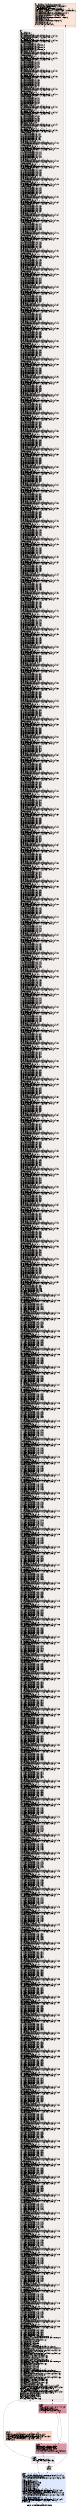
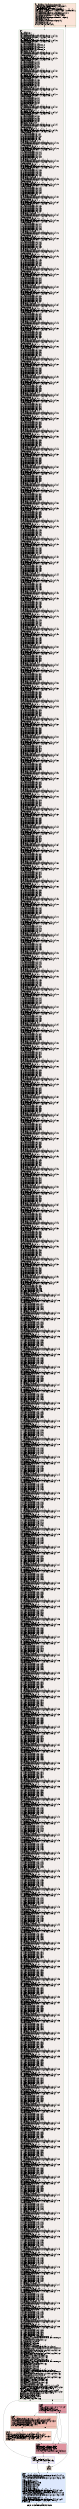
none -> (34, 2422)
